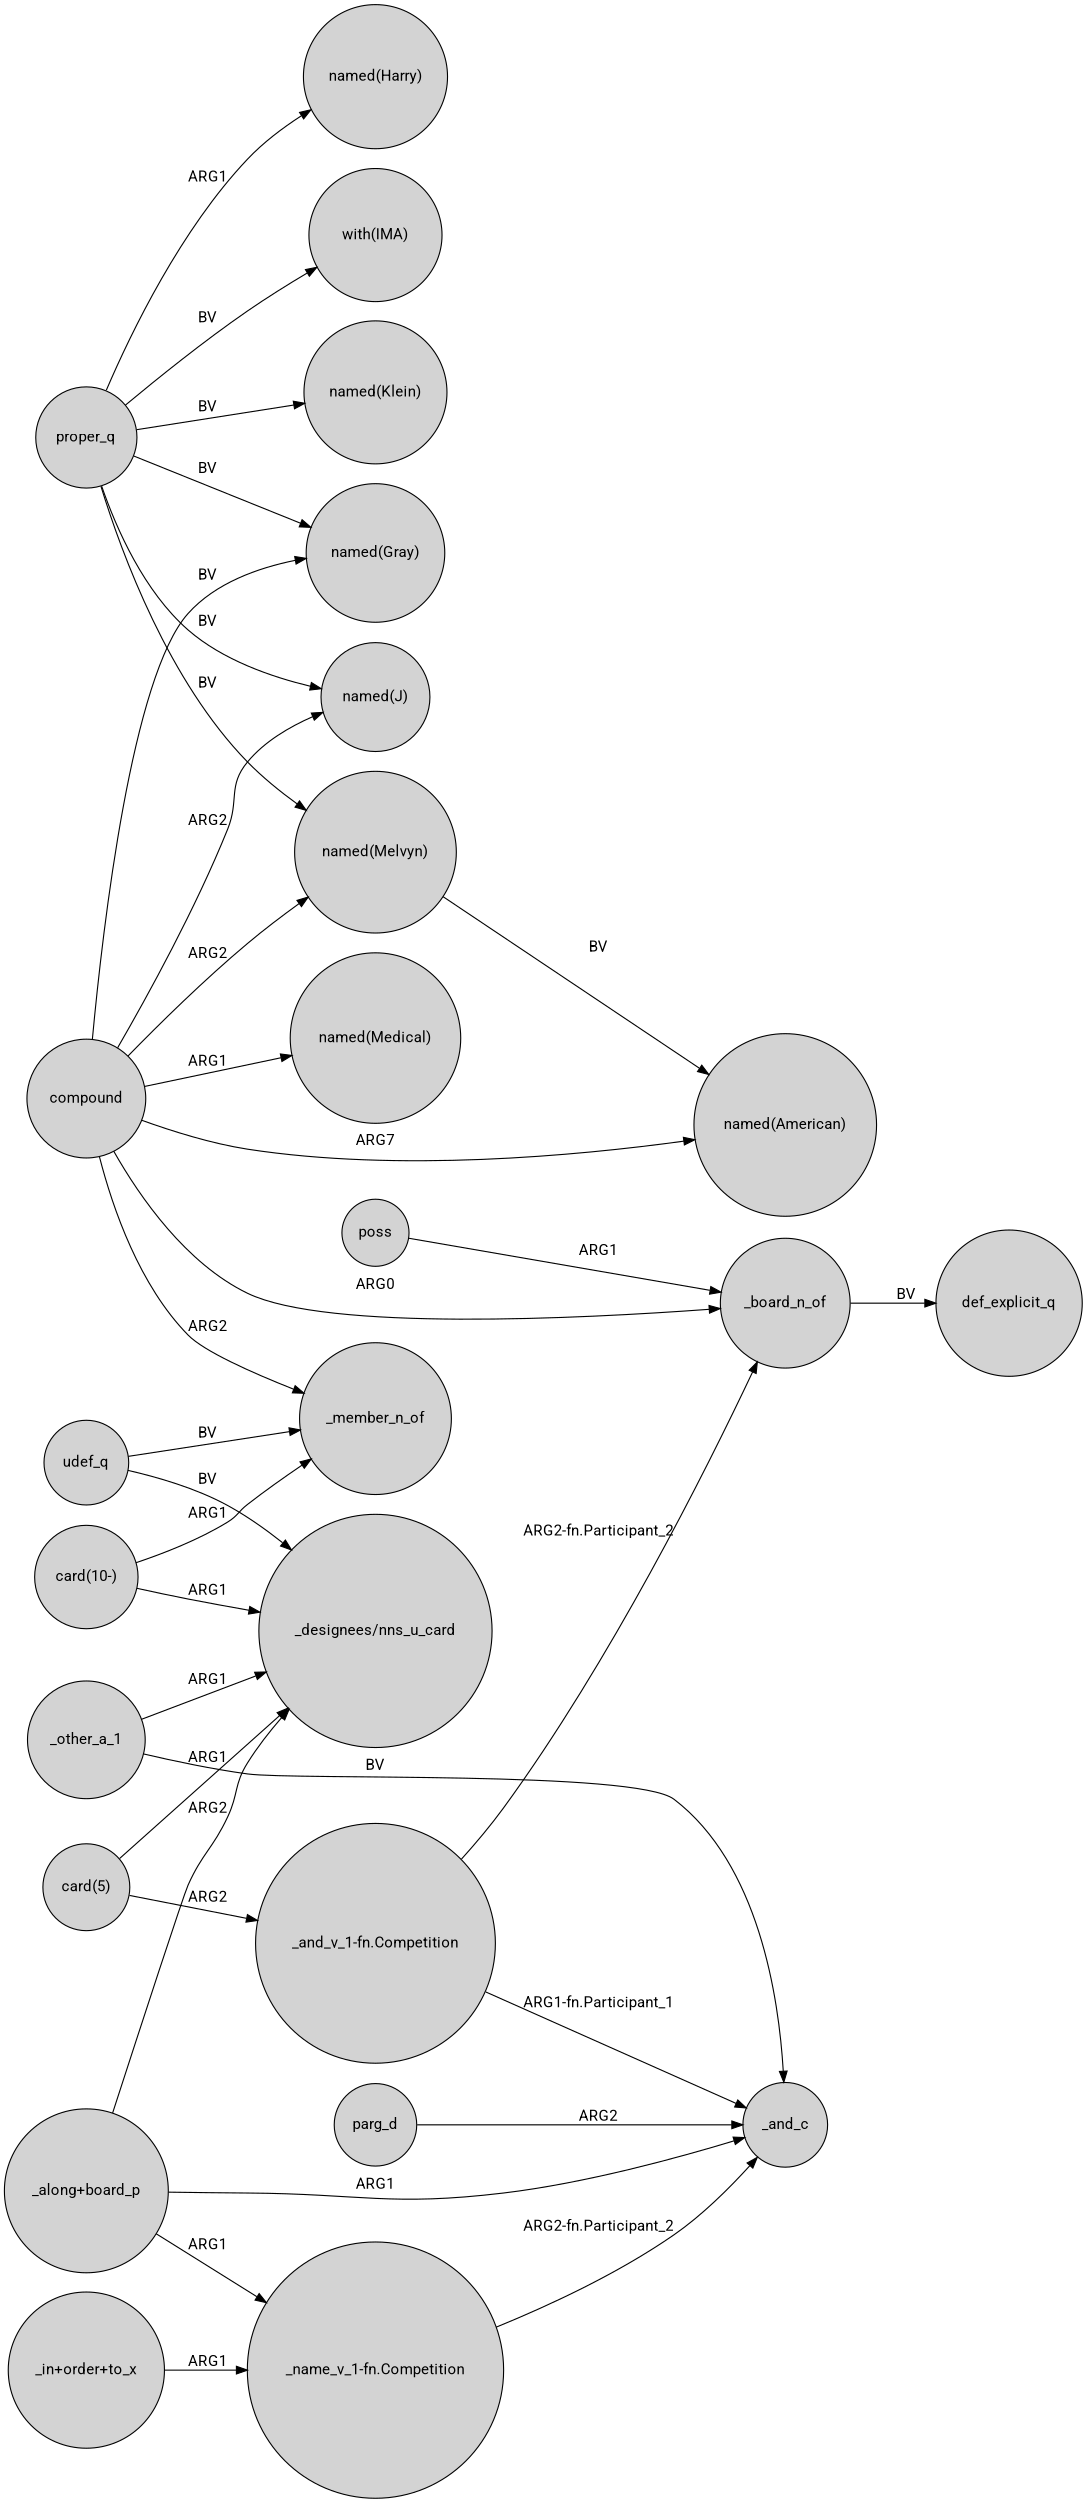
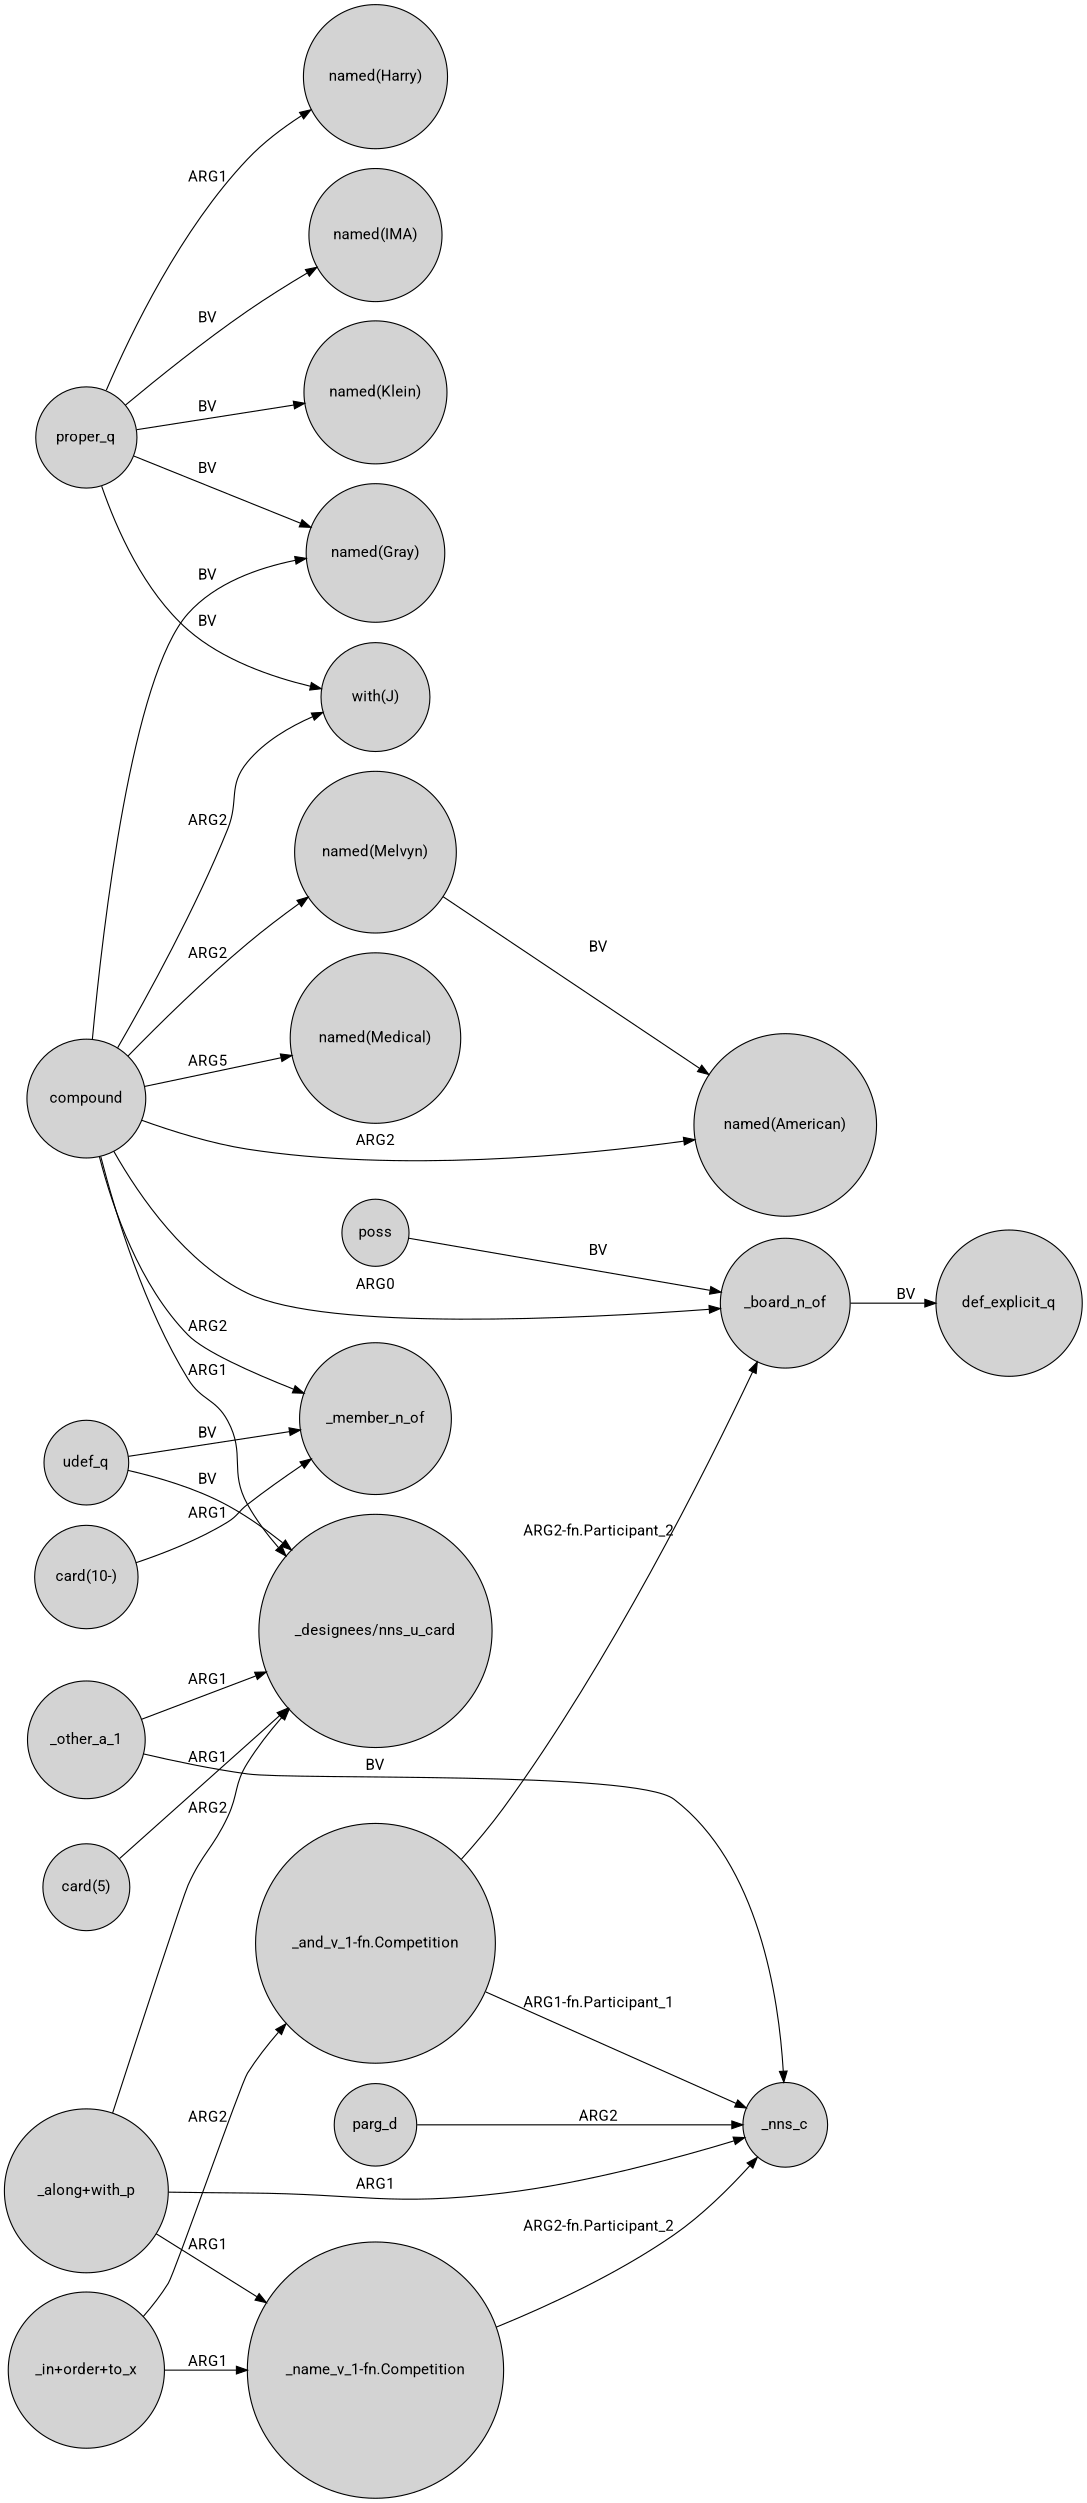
(375, 235) -> (375, 235)
(174, 661) -> none
(375, 697) -> (375, 697)
(208, 1062) -> (208, 1062)
(375, 1141) -> (375, 1141)
(599, 1251) -> (599, 1251)
(193, 1600) -> (178, 1361)
(188, 1907) -> (209, 2174)
(785, 2125) -> (785, 2125)
(86, 2191) -> (86, 2191)
